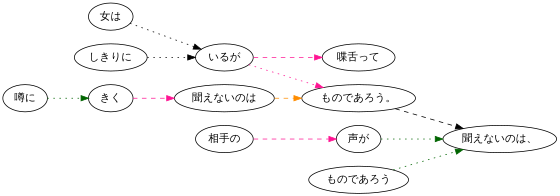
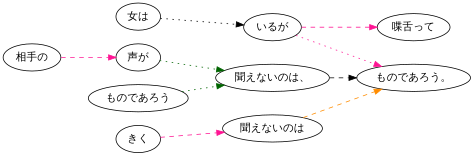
(111, 57) -> none
(25, 98) -> none
(426, 118) -> (339, 78)
